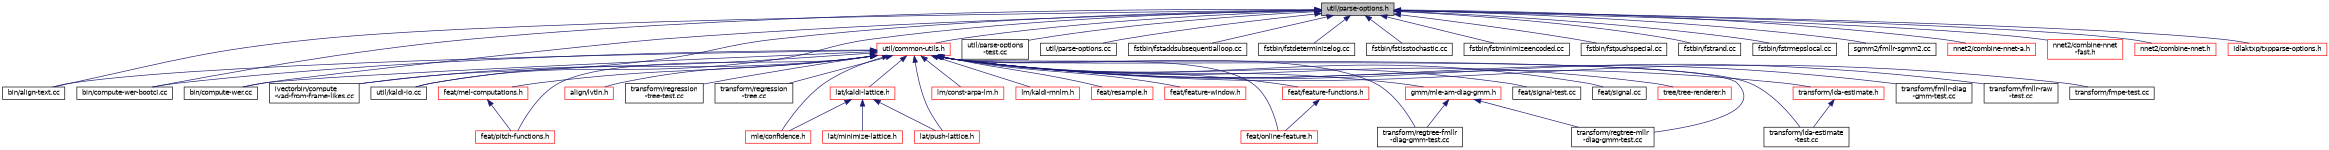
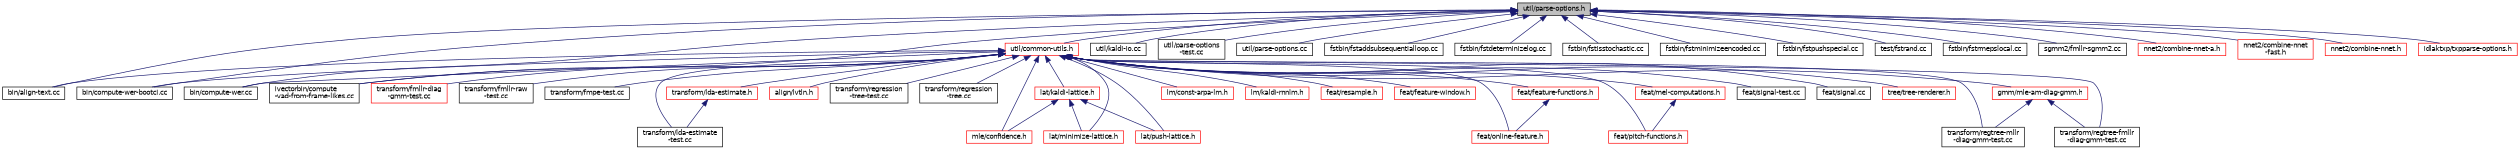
(1710, 49) -> (1903, 49)
(643, 67) -> (1108, 88)
(1934, 93) -> (409, 93)
